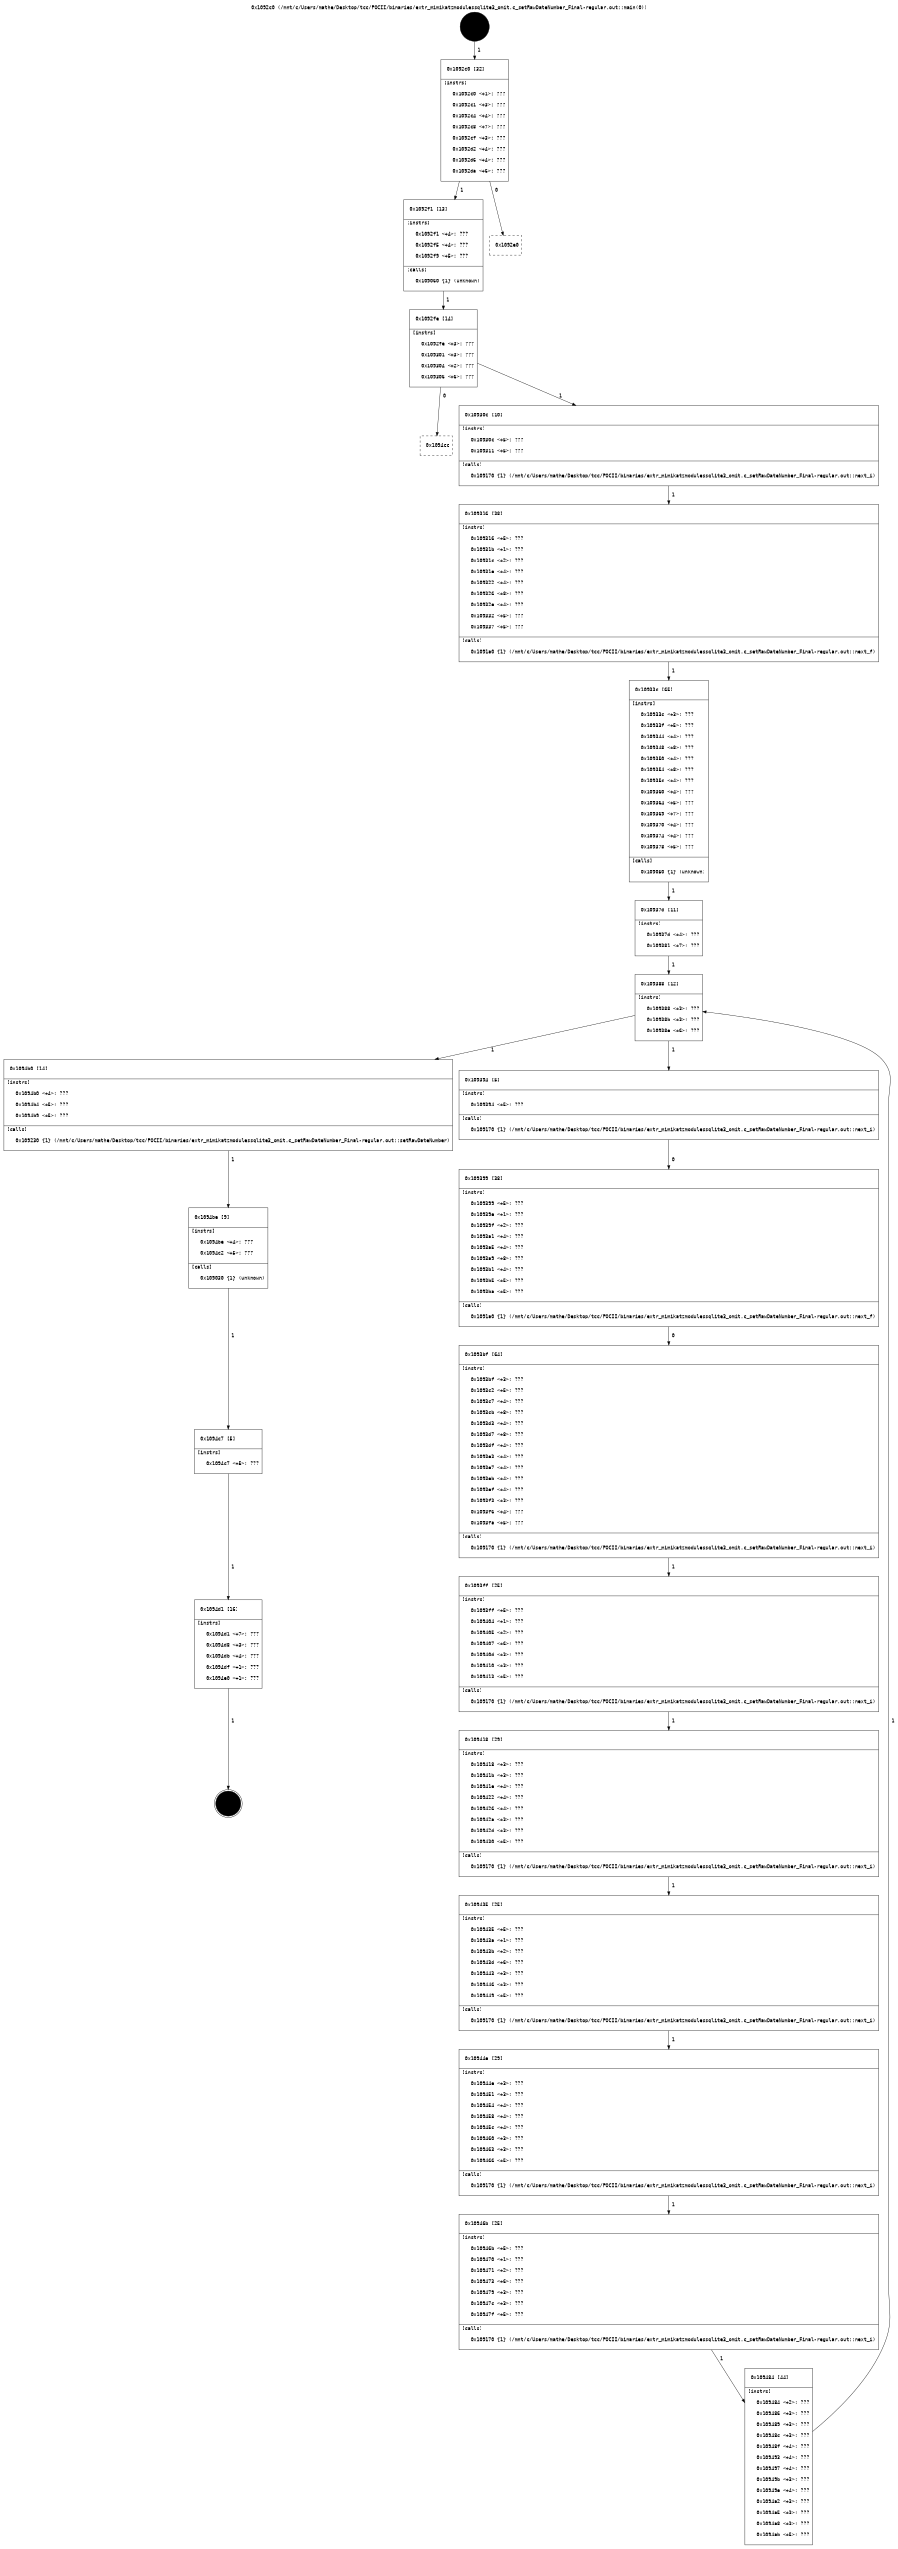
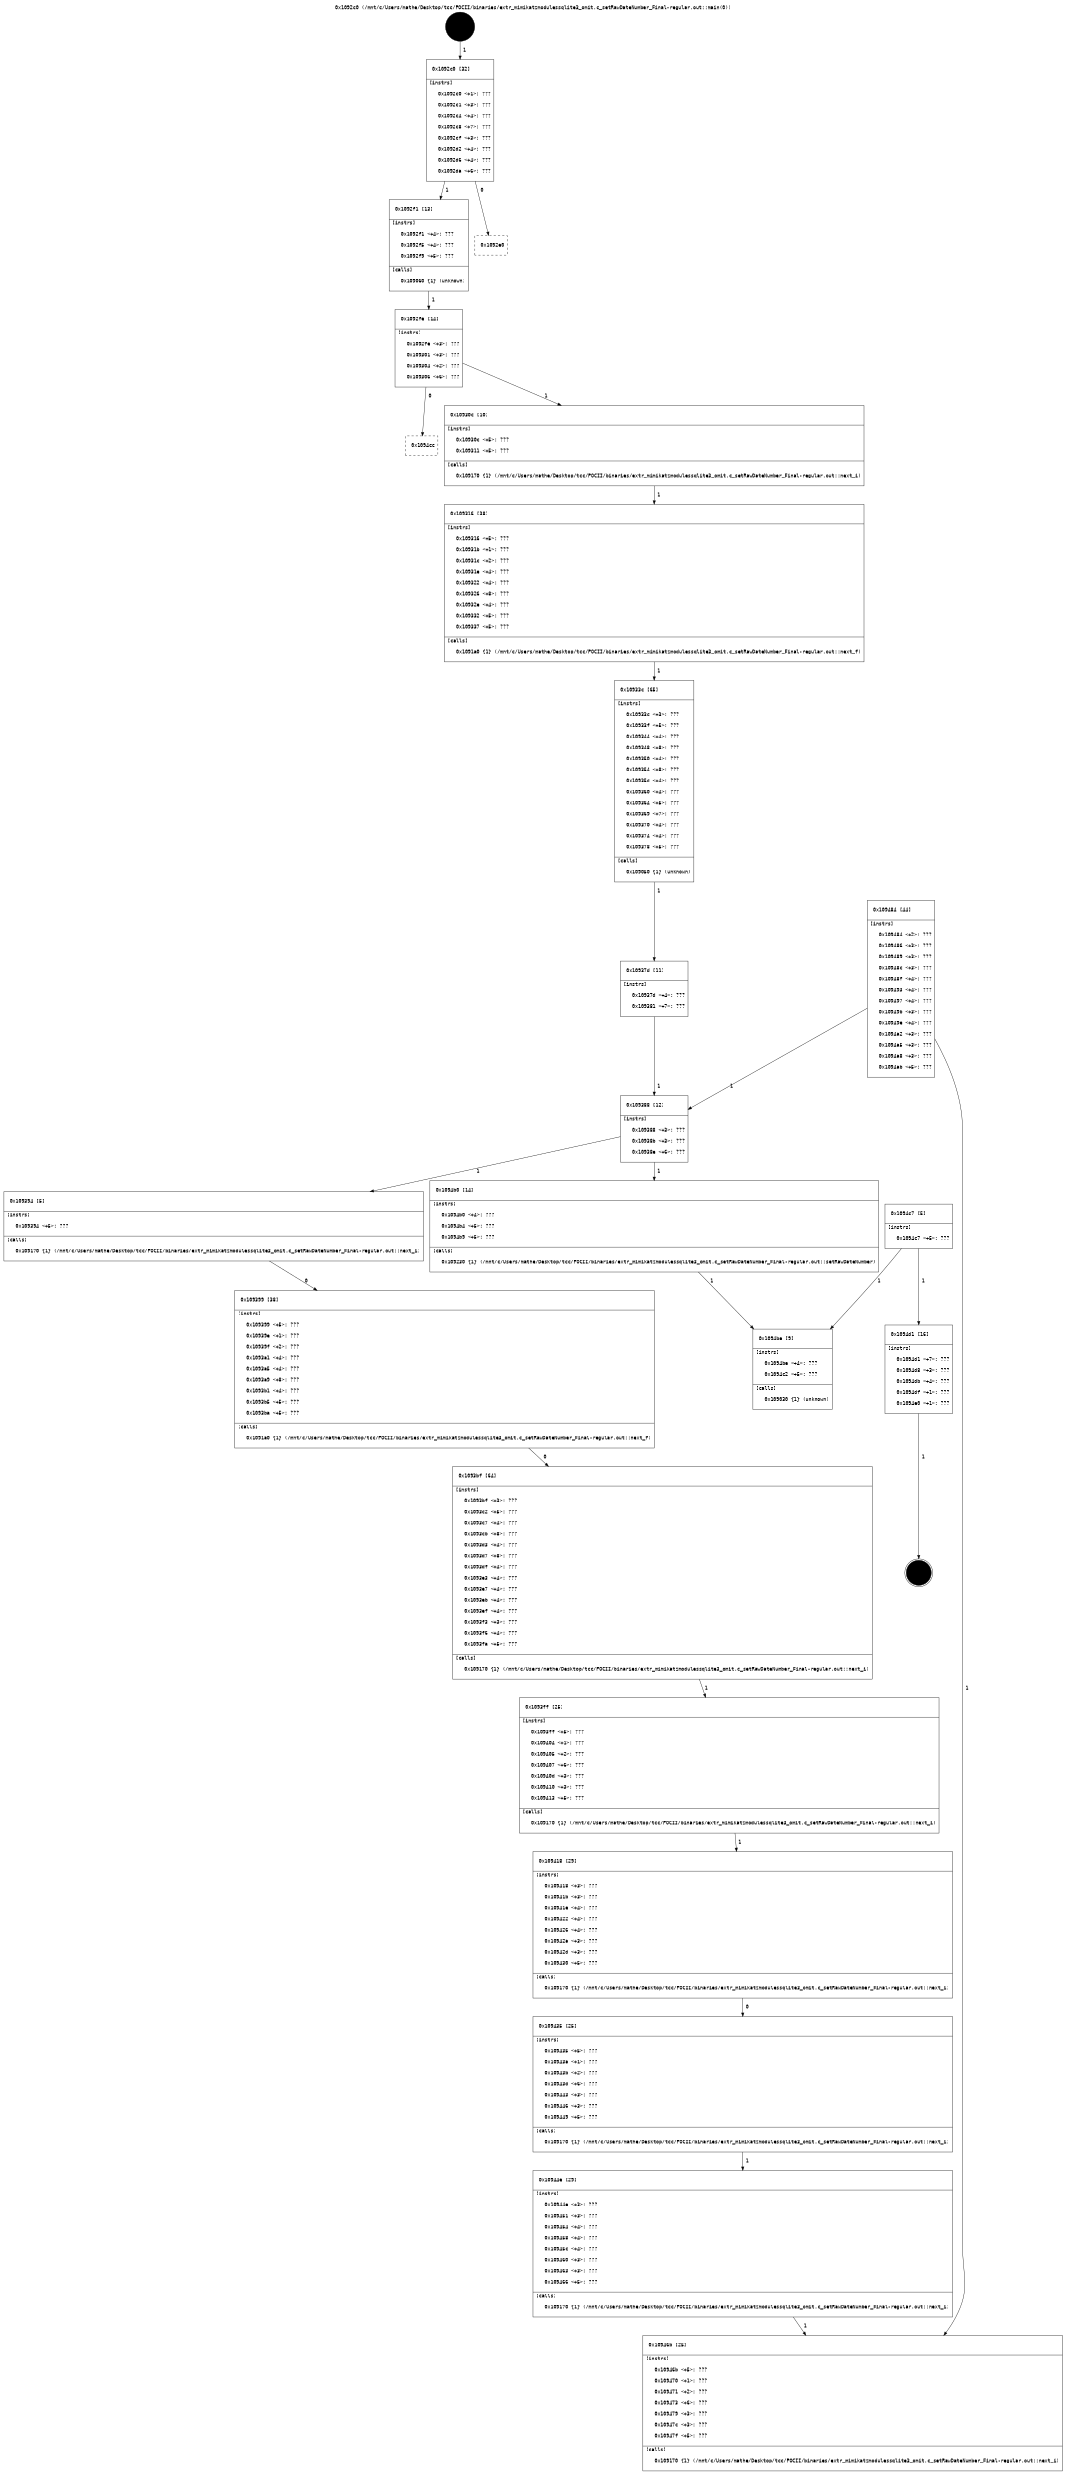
(228, 1357) -> (868, 1288)
(672, 1886) -> (746, 2007)
(727, 2375) -> (962, 1685)
